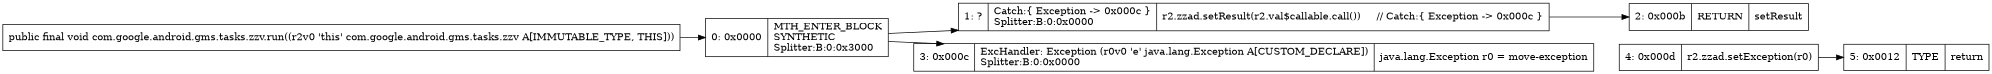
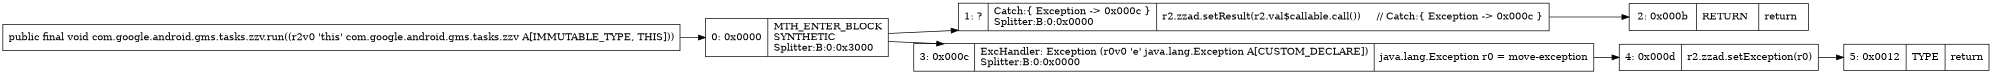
(1779, 17) -> (1781, 17)
none -> (1603, 57)
